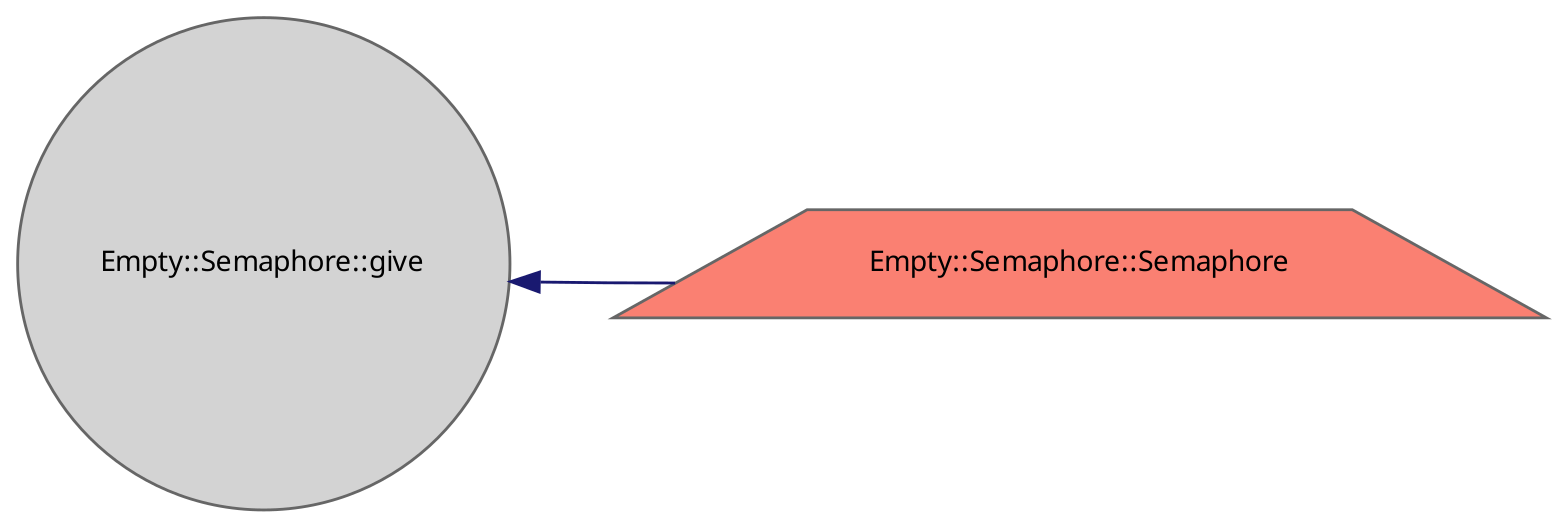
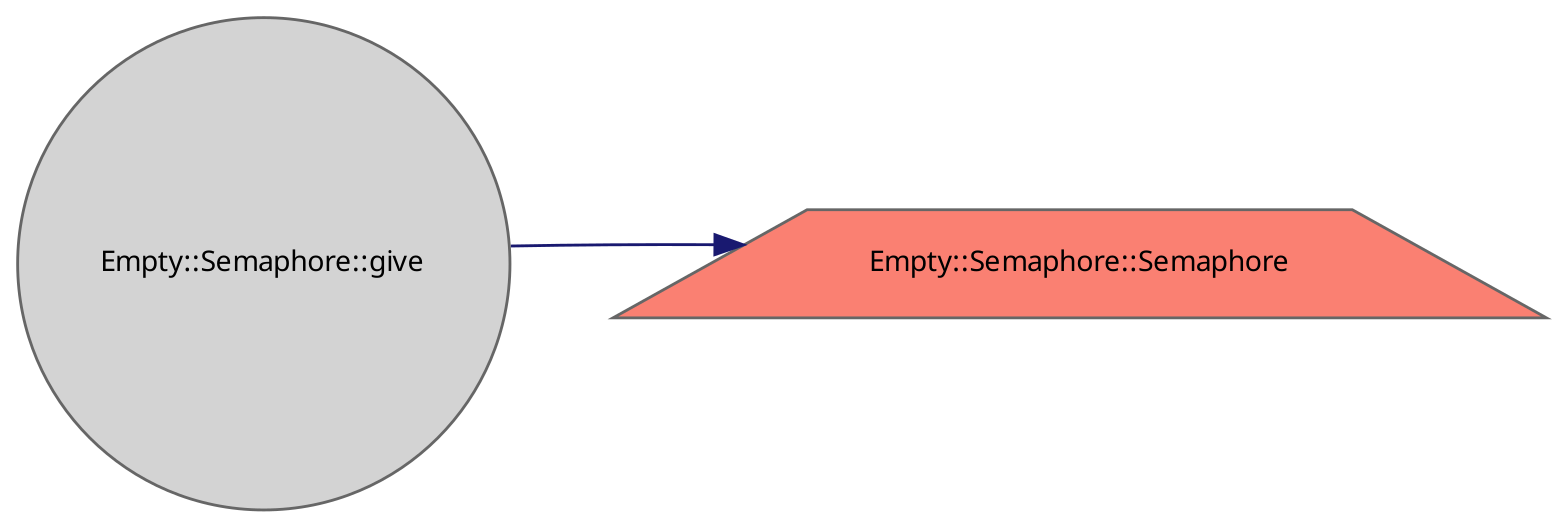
(608, 283) -> (612, 245)
